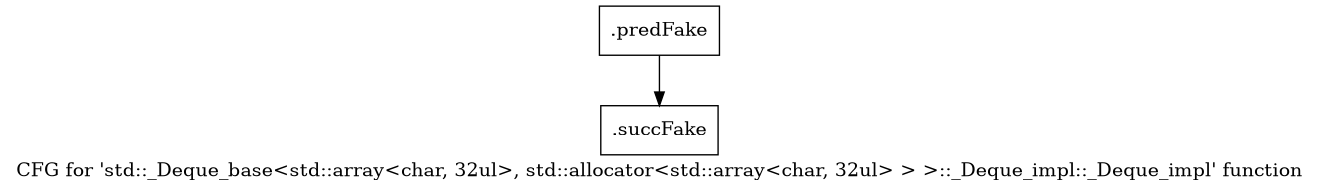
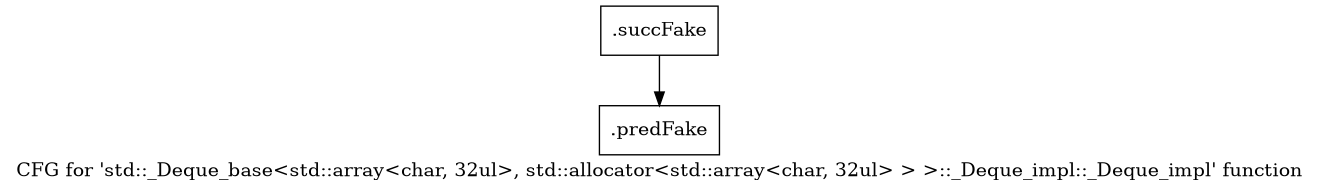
(659, 74) -> (659, 74)
